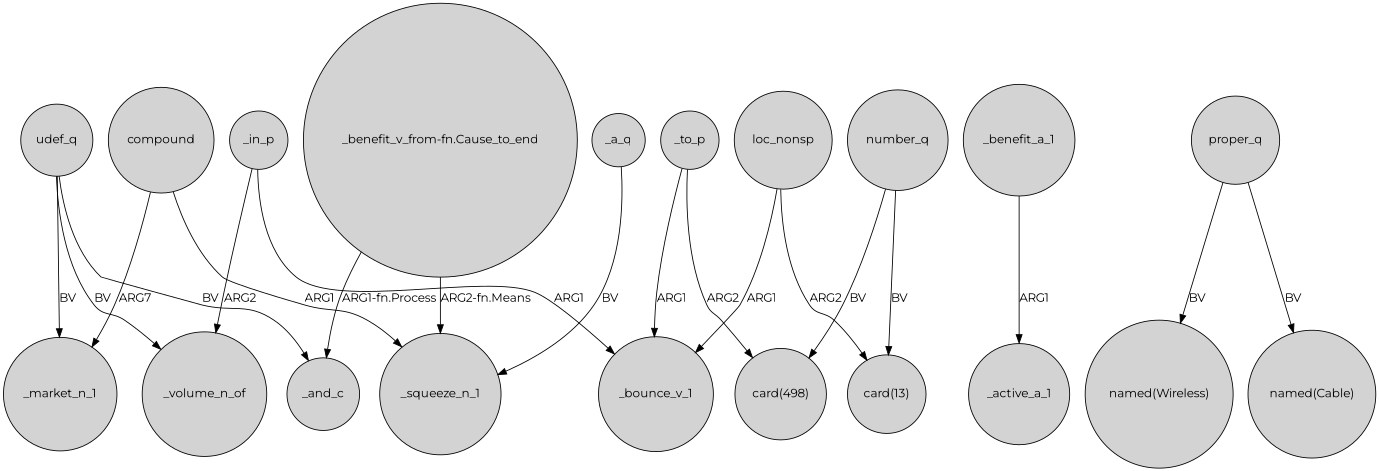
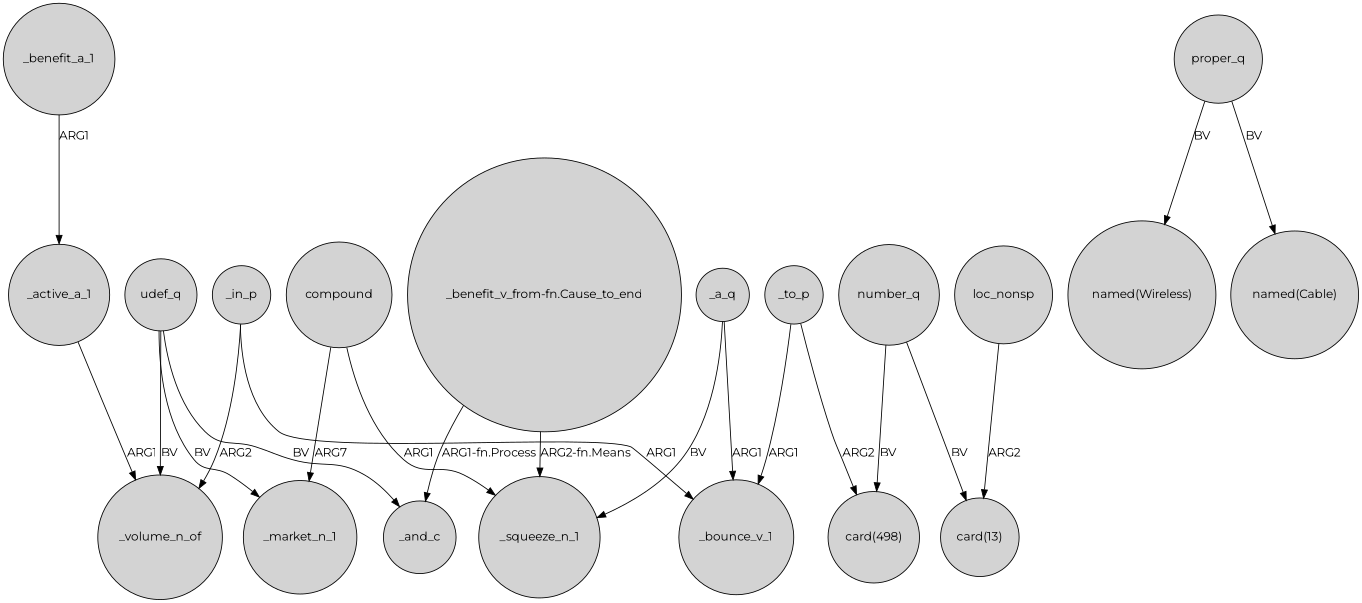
(754, 275) -> (728, 396)
none -> (105, 407)
